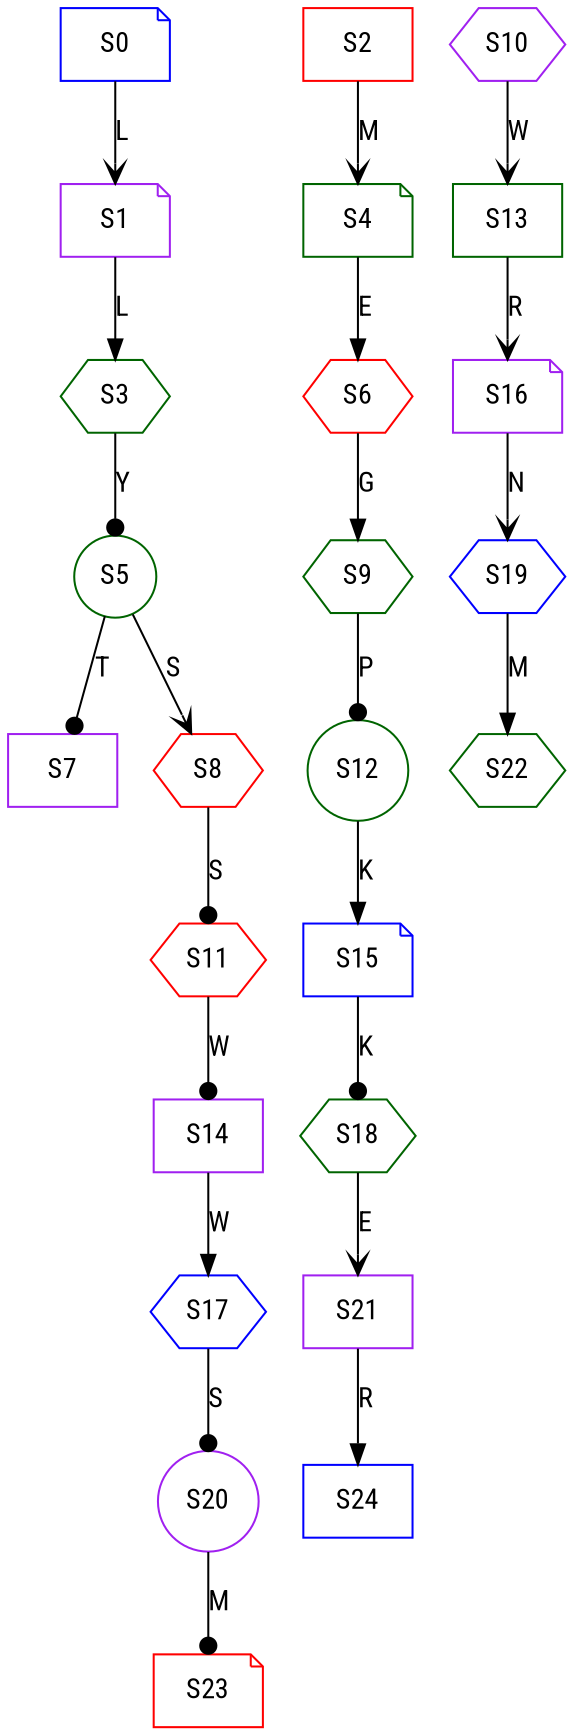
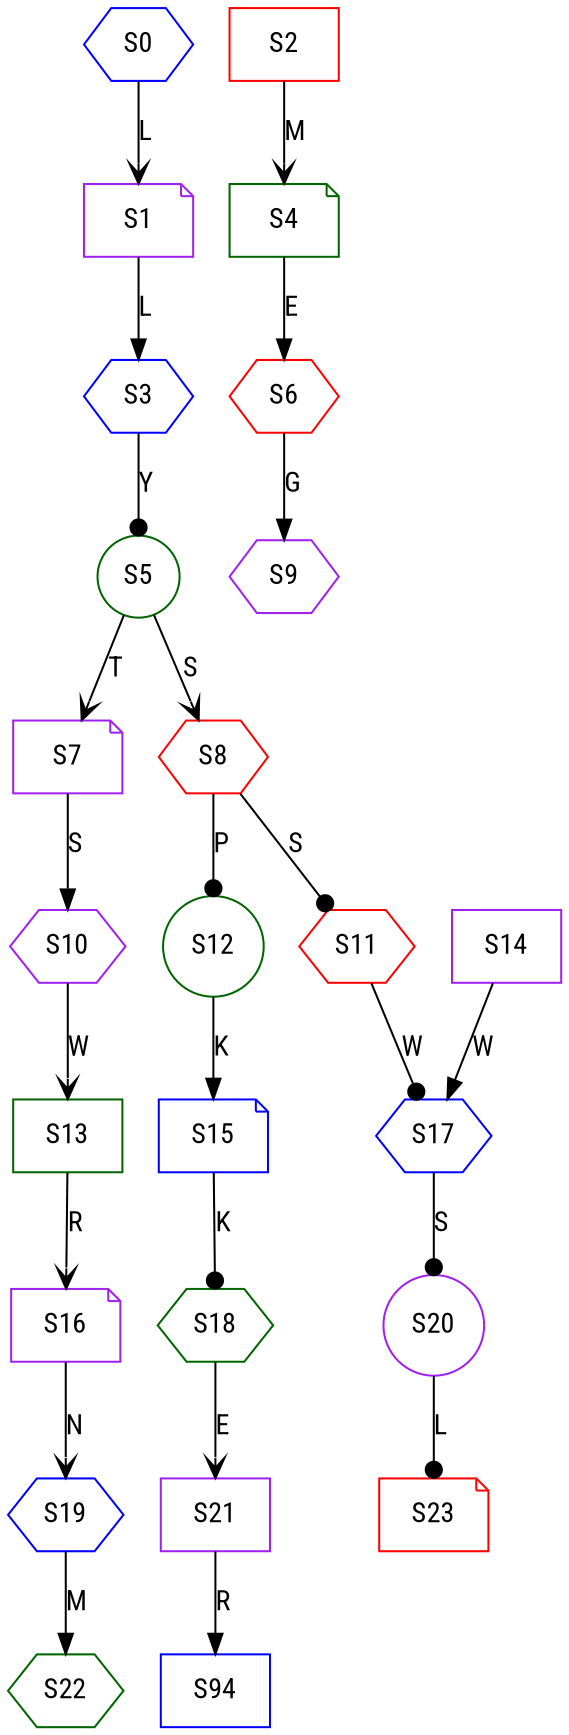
(115, 44) -> (139, 44)
(115, 396) -> (139, 396)
(358, 577) -> (284, 577)
(358, 659) -> (213, 837)
(91, 667) -> (107, 658)
(63, 770) -> (68, 757)
none -> (68, 841)
(208, 1040) -> (392, 1033)
(358, 1501) -> (215, 1691)
(219, 1603) -> (441, 1427)
